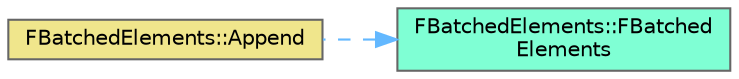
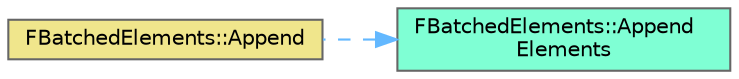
(564, 40) -> (564, 40)
